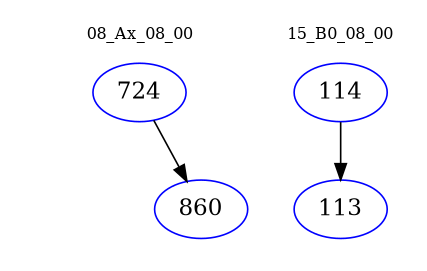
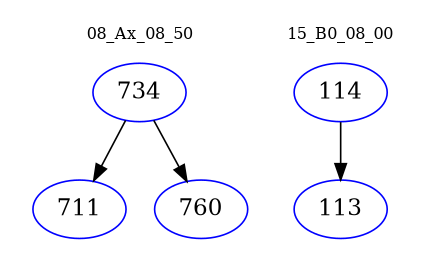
(140, 35) -> (140, 35)
(140, 92) -> (140, 92)
none -> (79, 209)
(201, 209) -> (201, 209)
